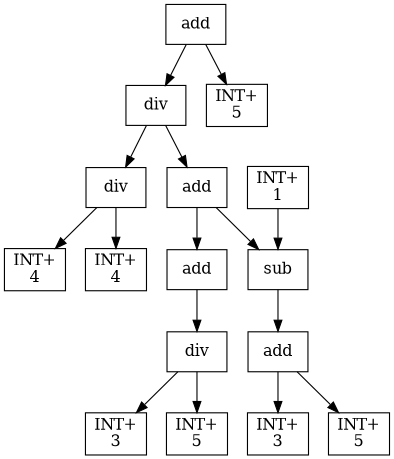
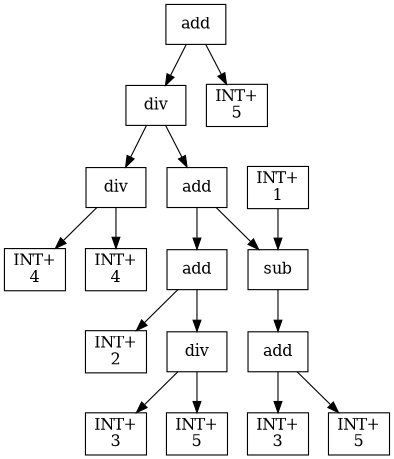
none -> (116, 352)
